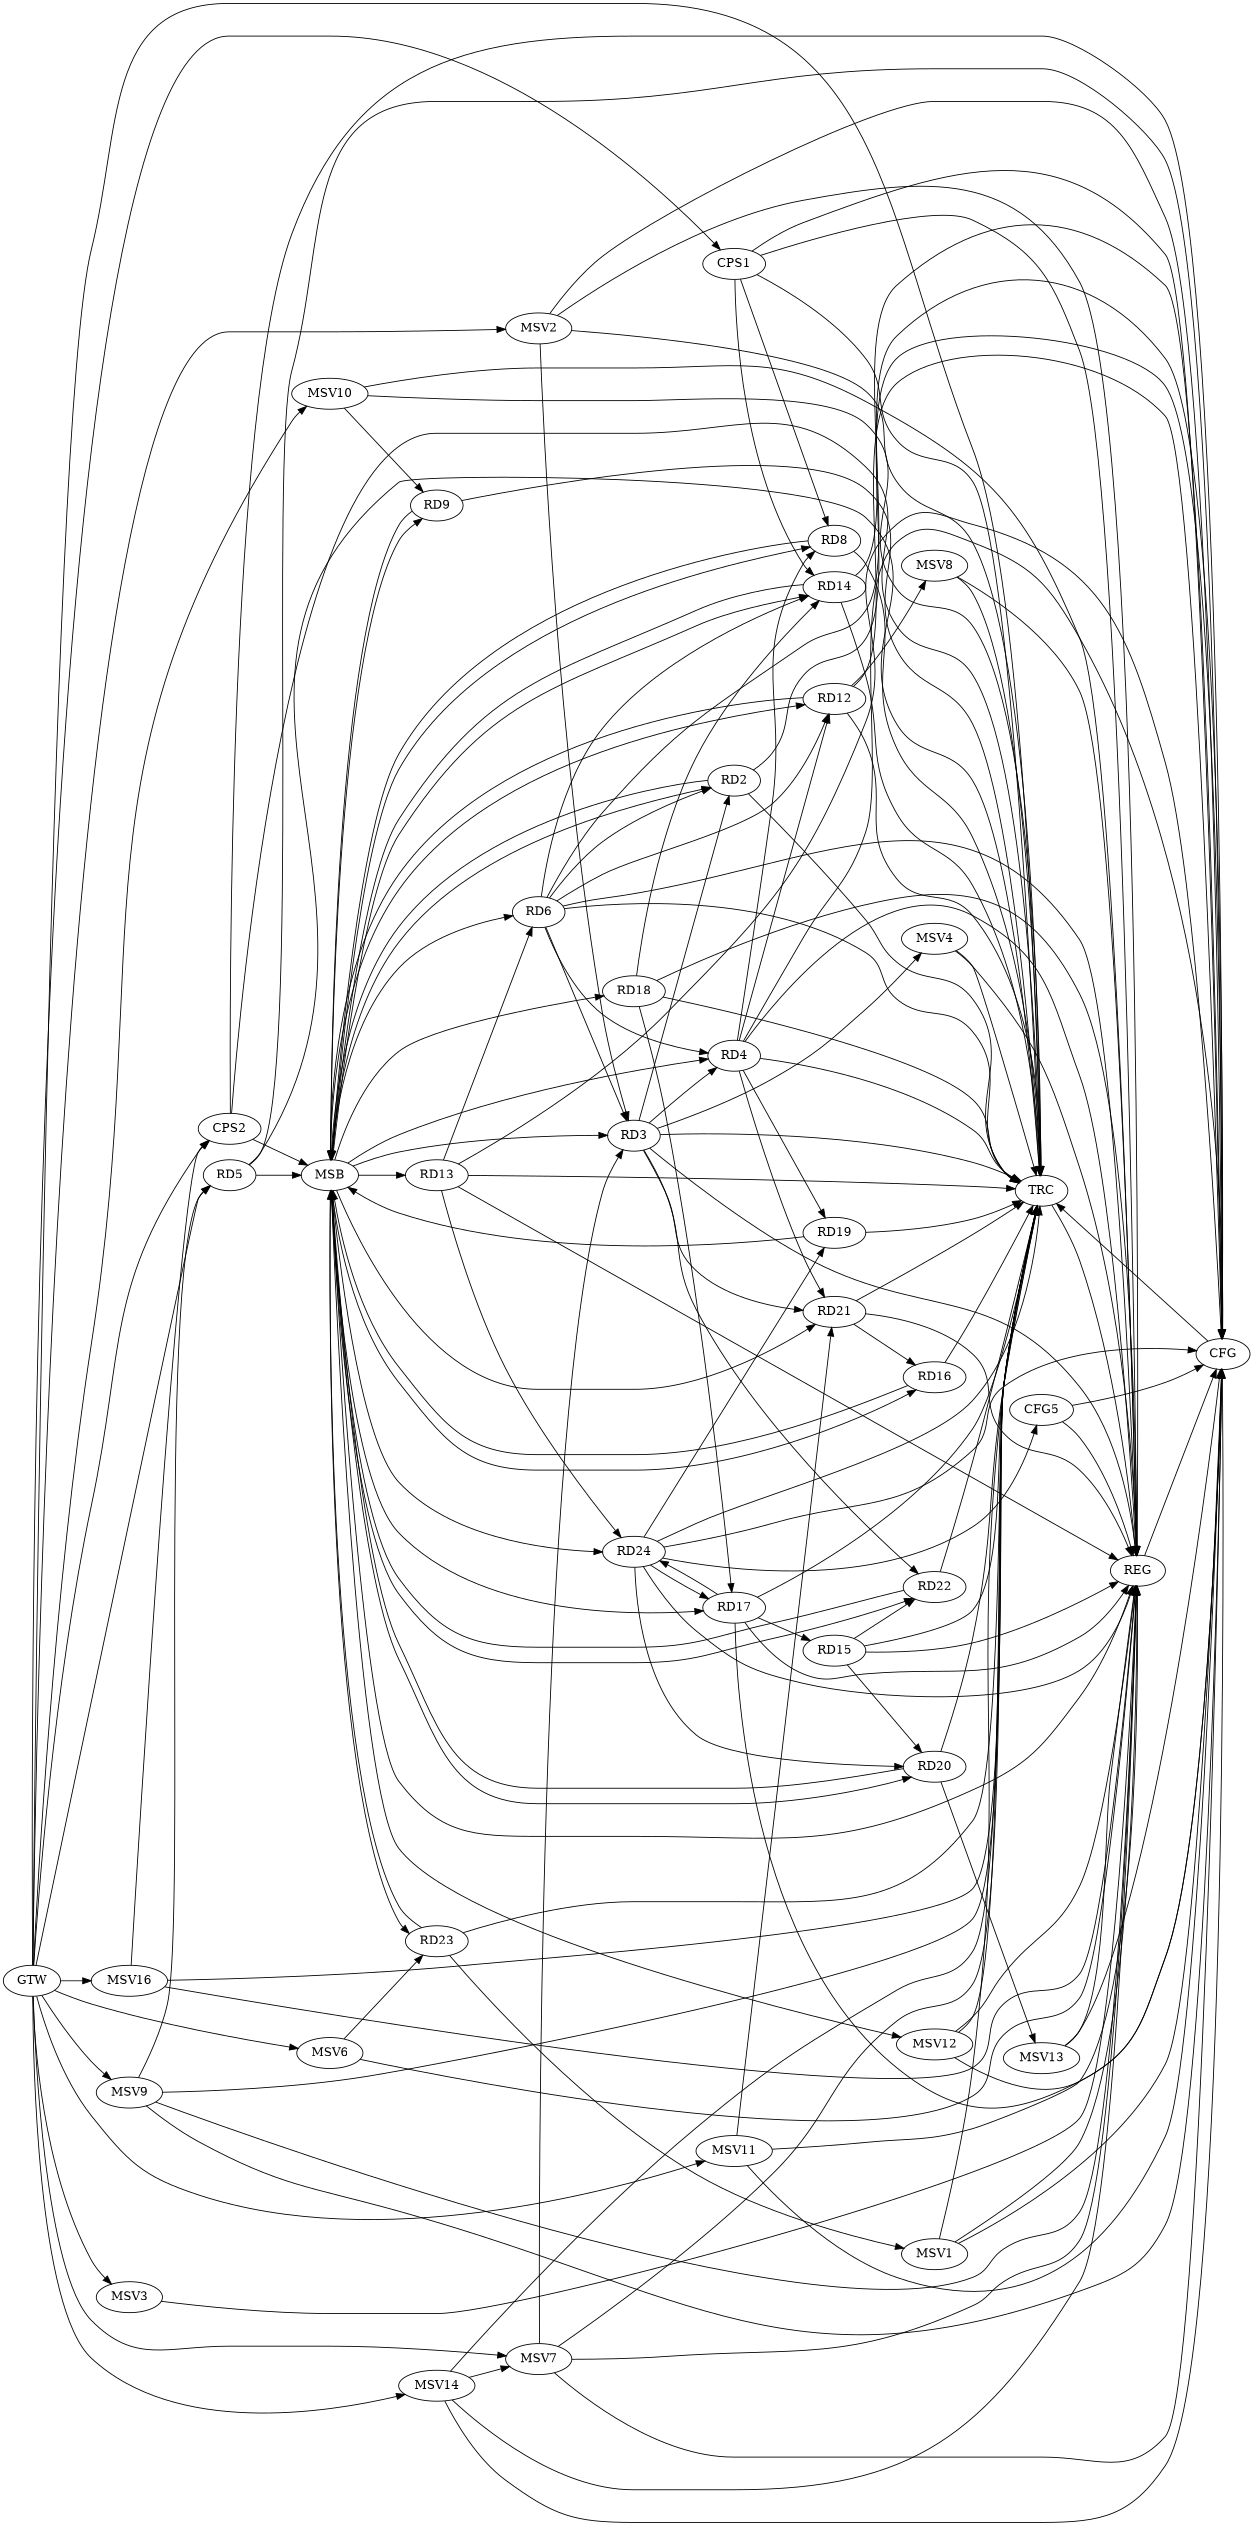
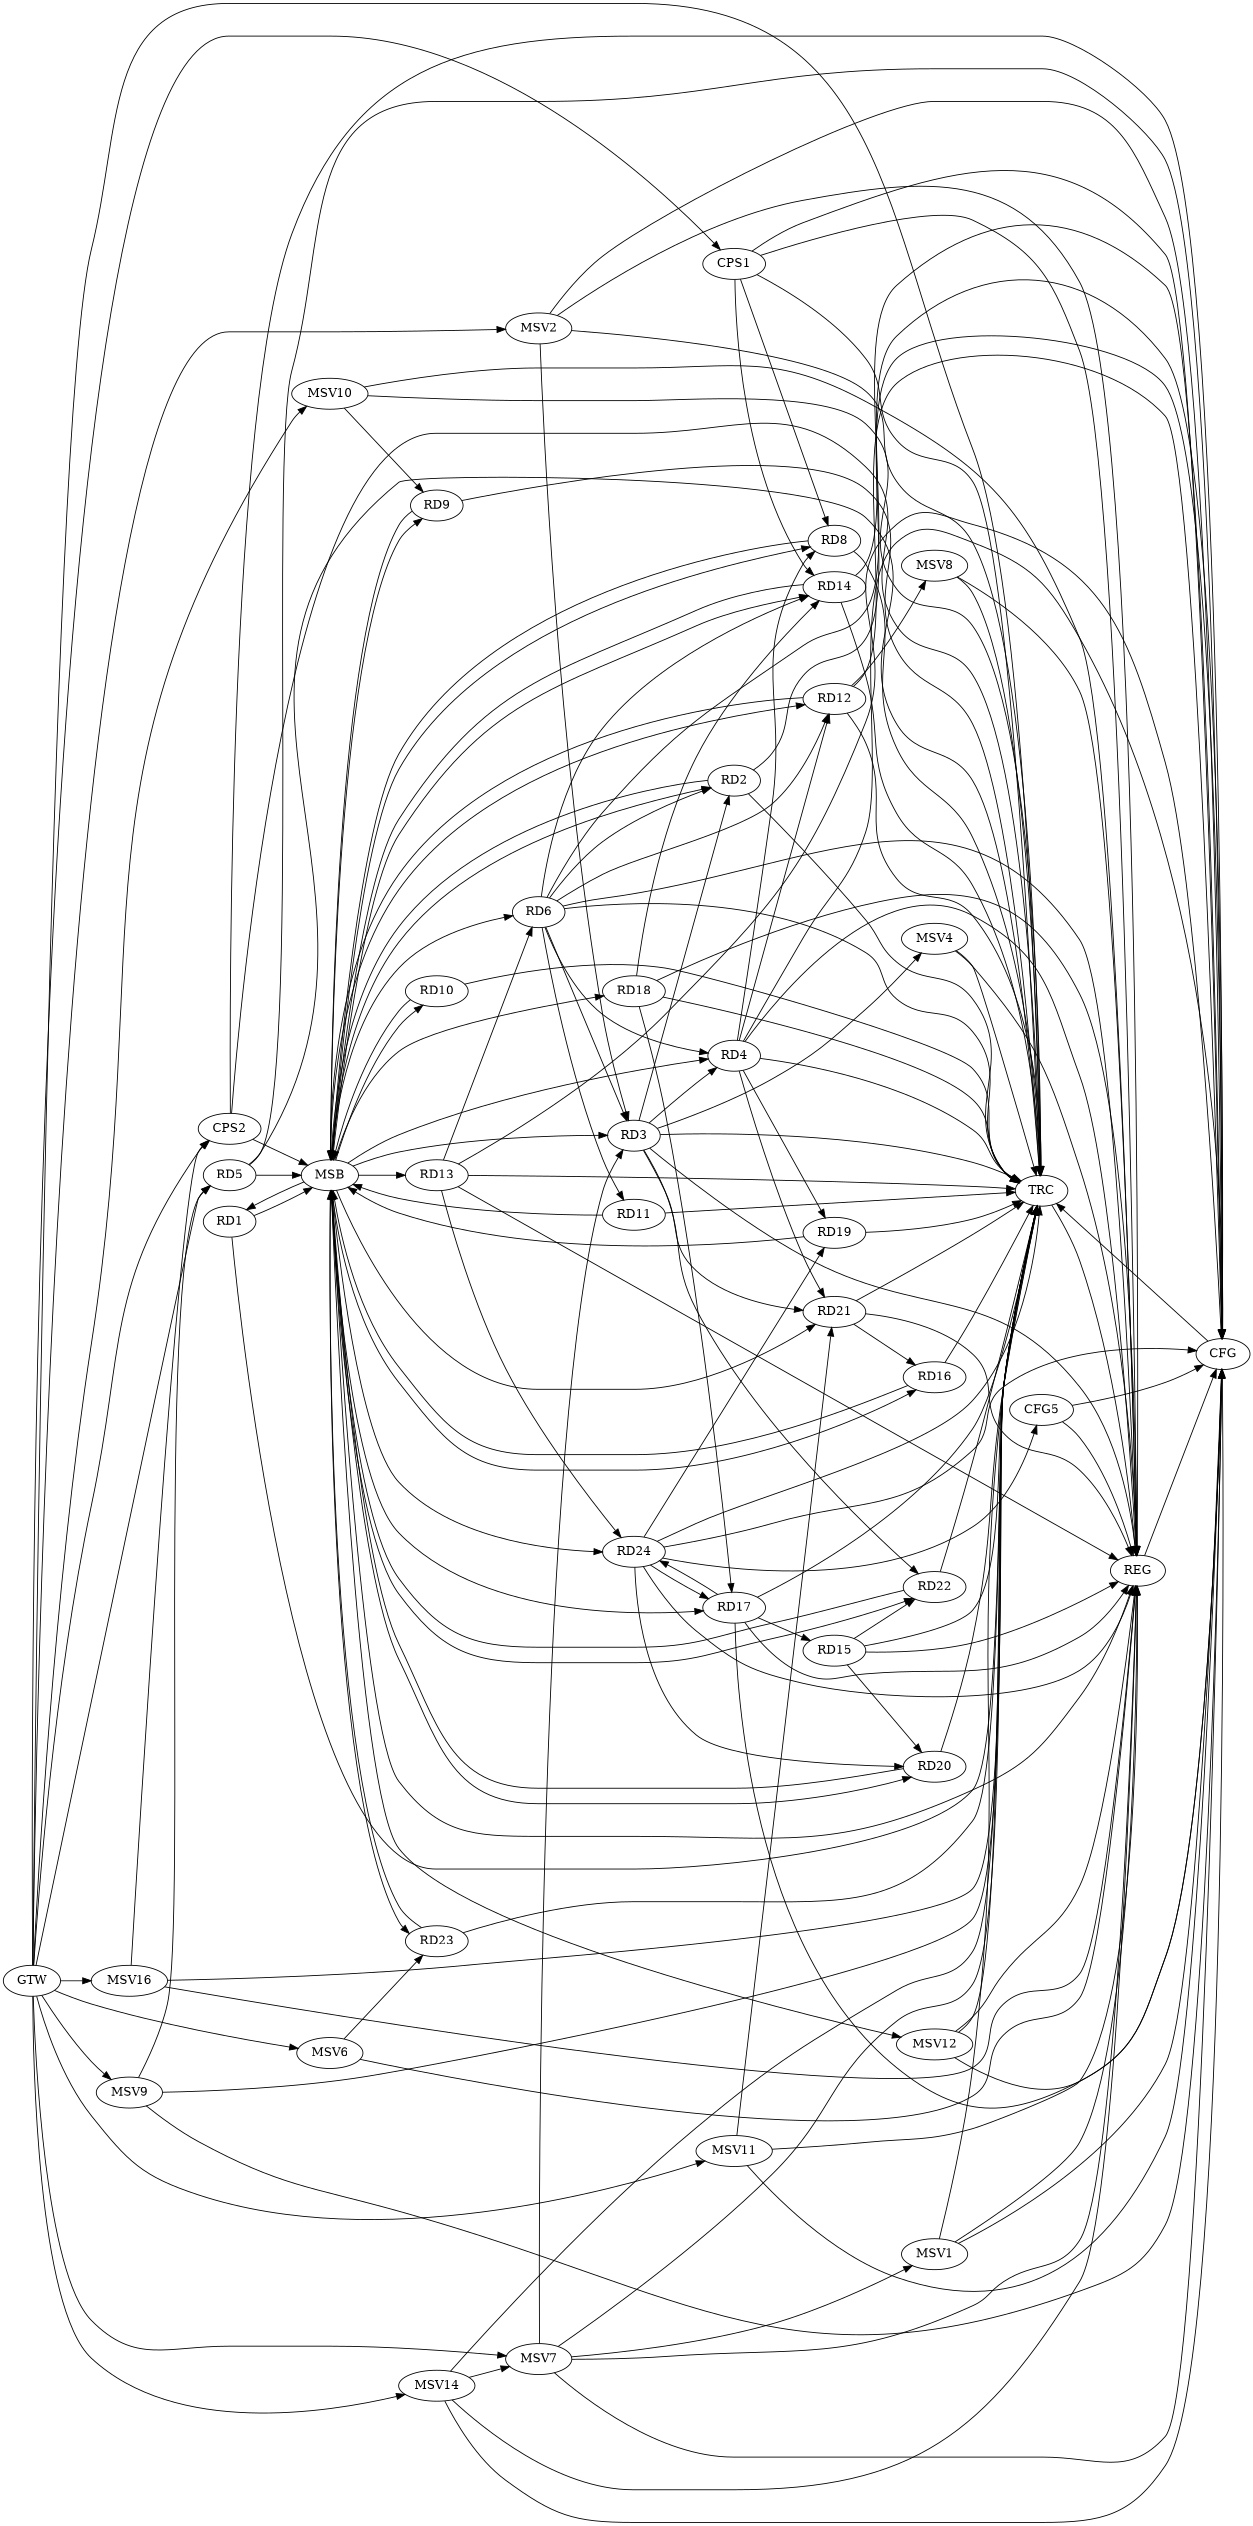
none -> (437, 991)
none -> (634, 1215)
none -> (230, 1222)
(1042, 2058) -> none
(647, 2142) -> (743, 2331)
(887, 2289) -> none
(129, 2297) -> none
